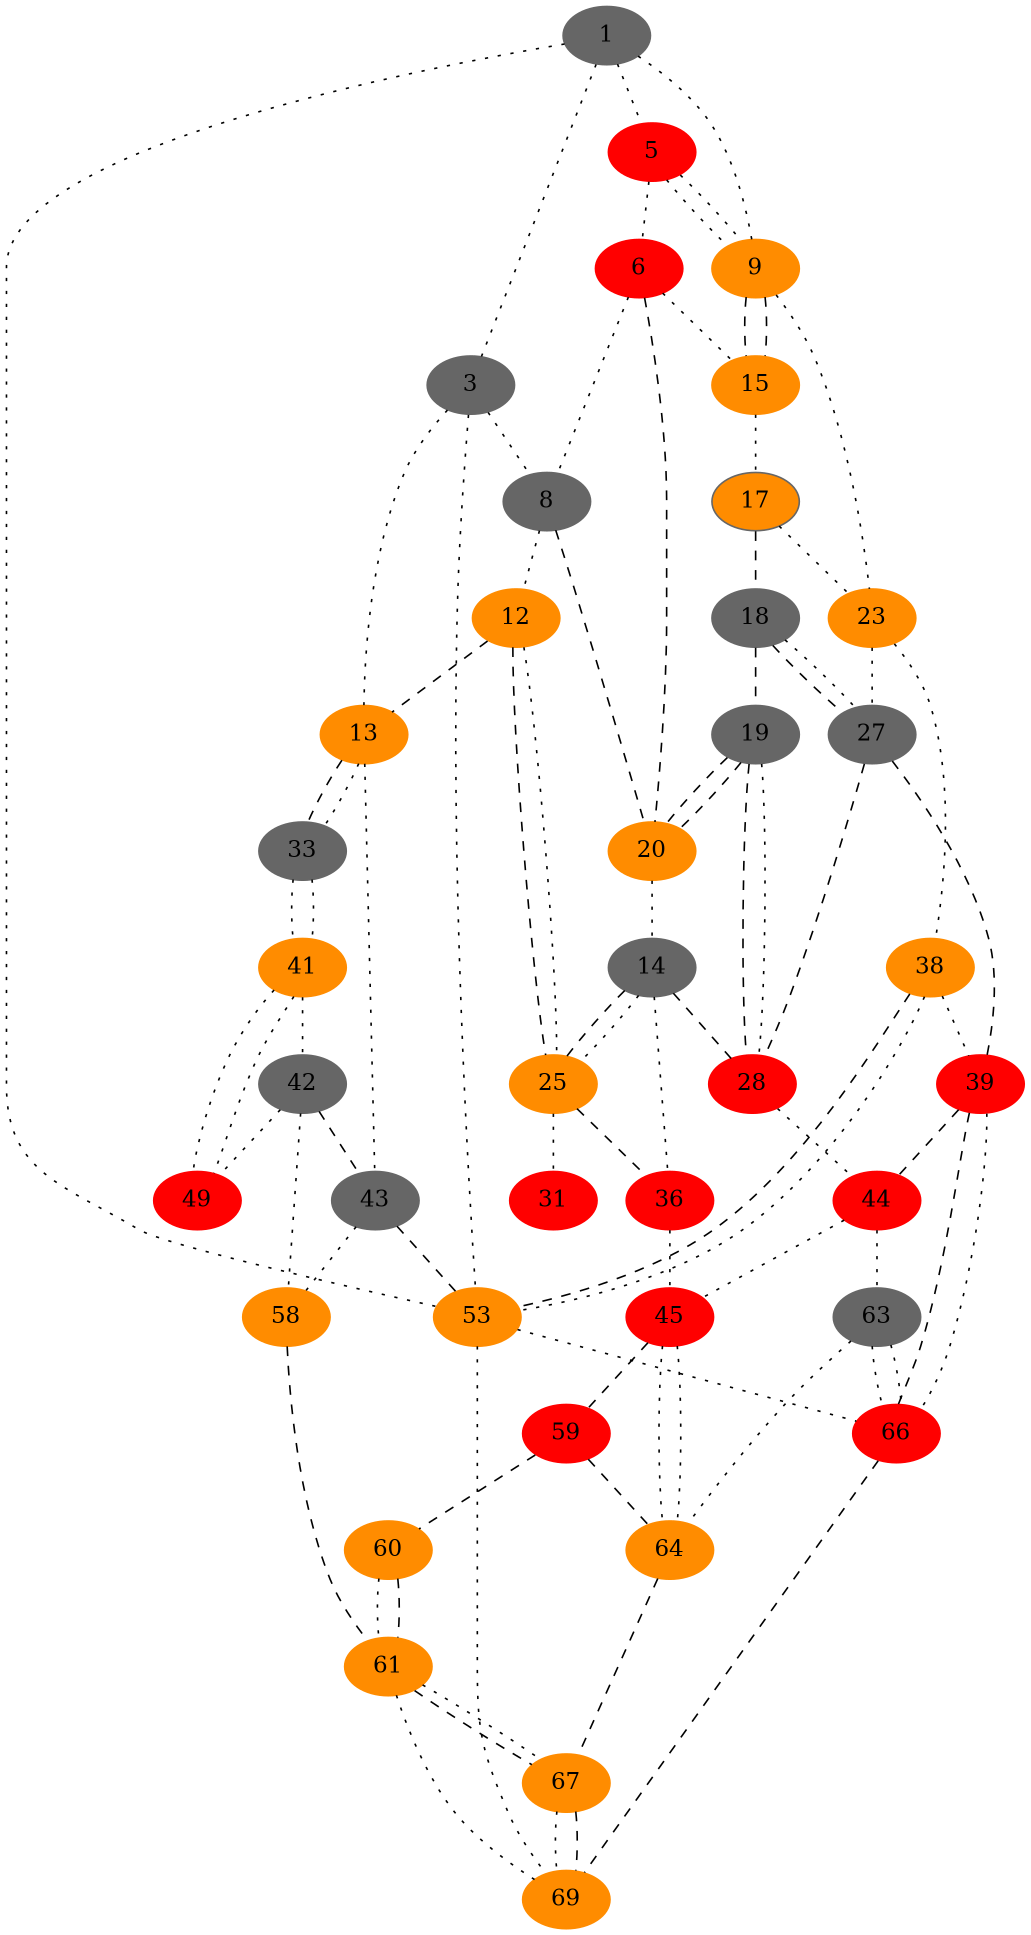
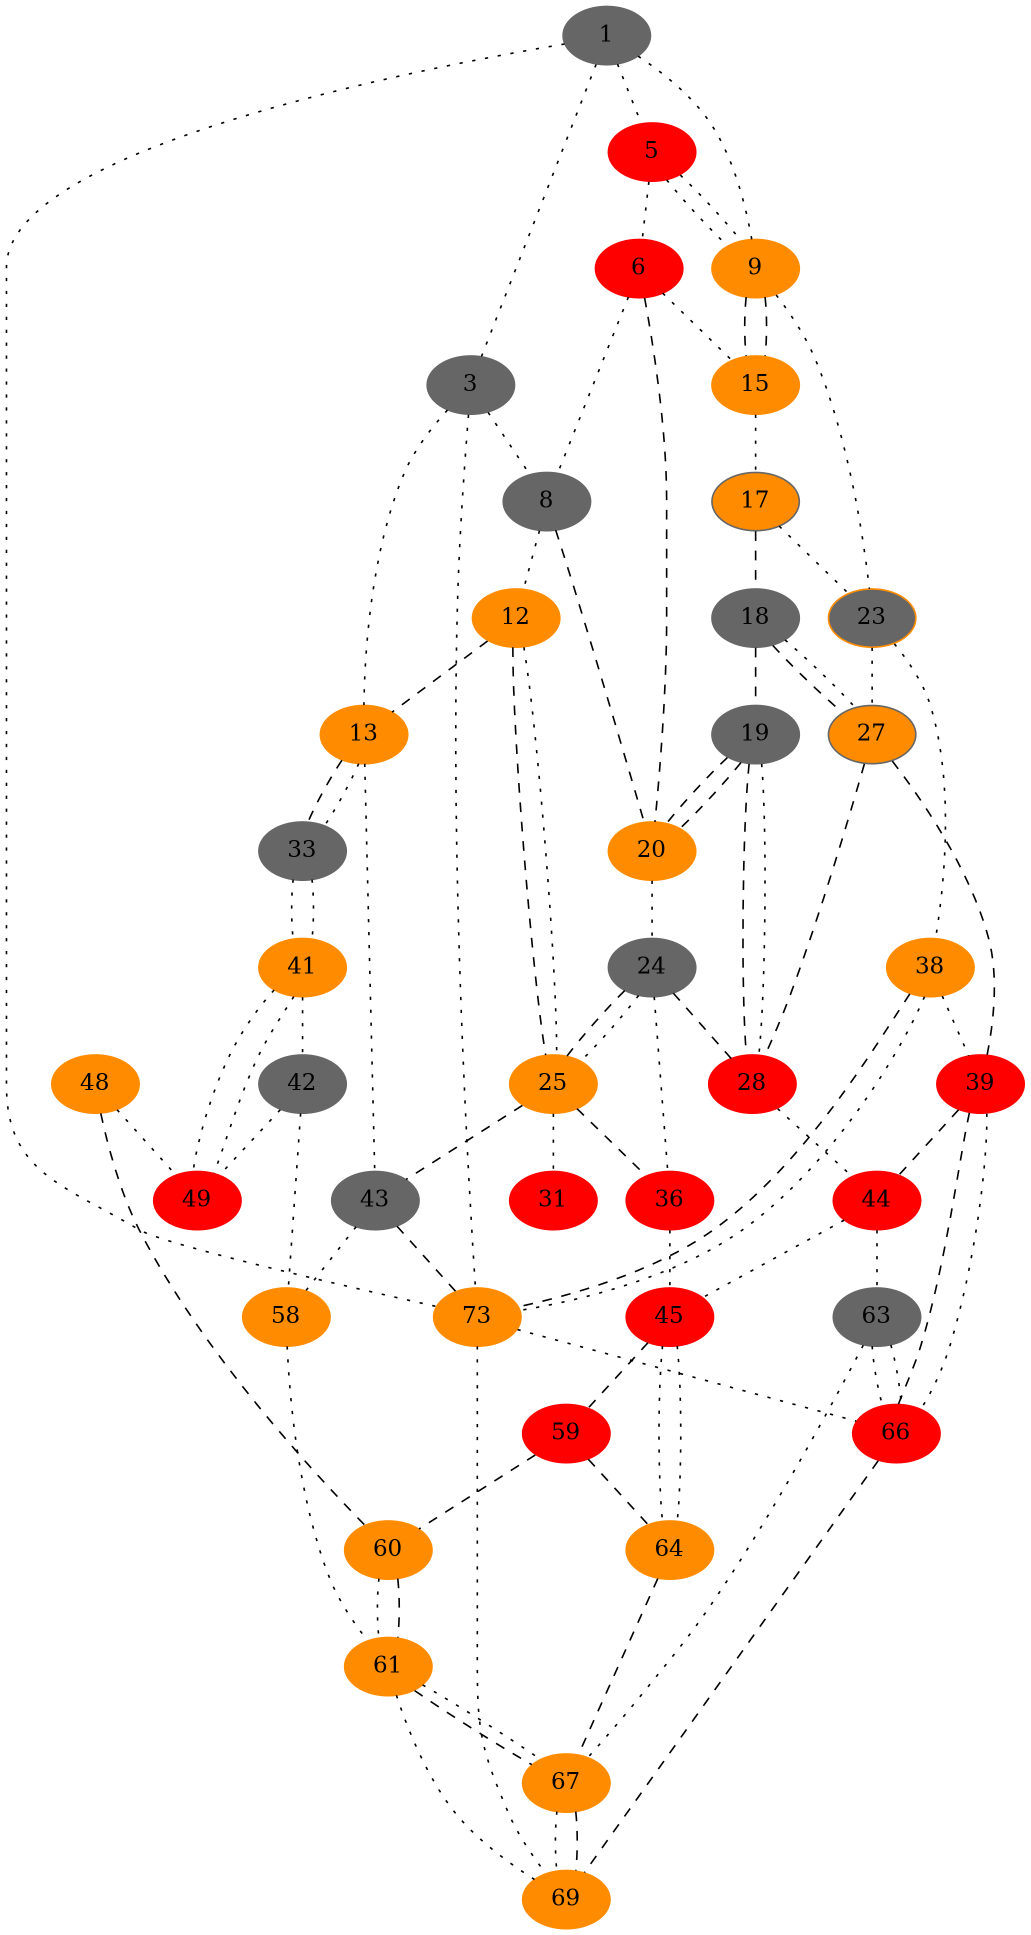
(872, 618) -> (872, 618)
(872, 735) -> (872, 735)
(652, 968) -> (652, 968)
none -> (95, 1084)
(339, 1142) -> (455, 1148)
(477, 1317) -> (477, 1317)
(764, 1427) -> (740, 1561)
(307, 1500) -> (307, 1500)
